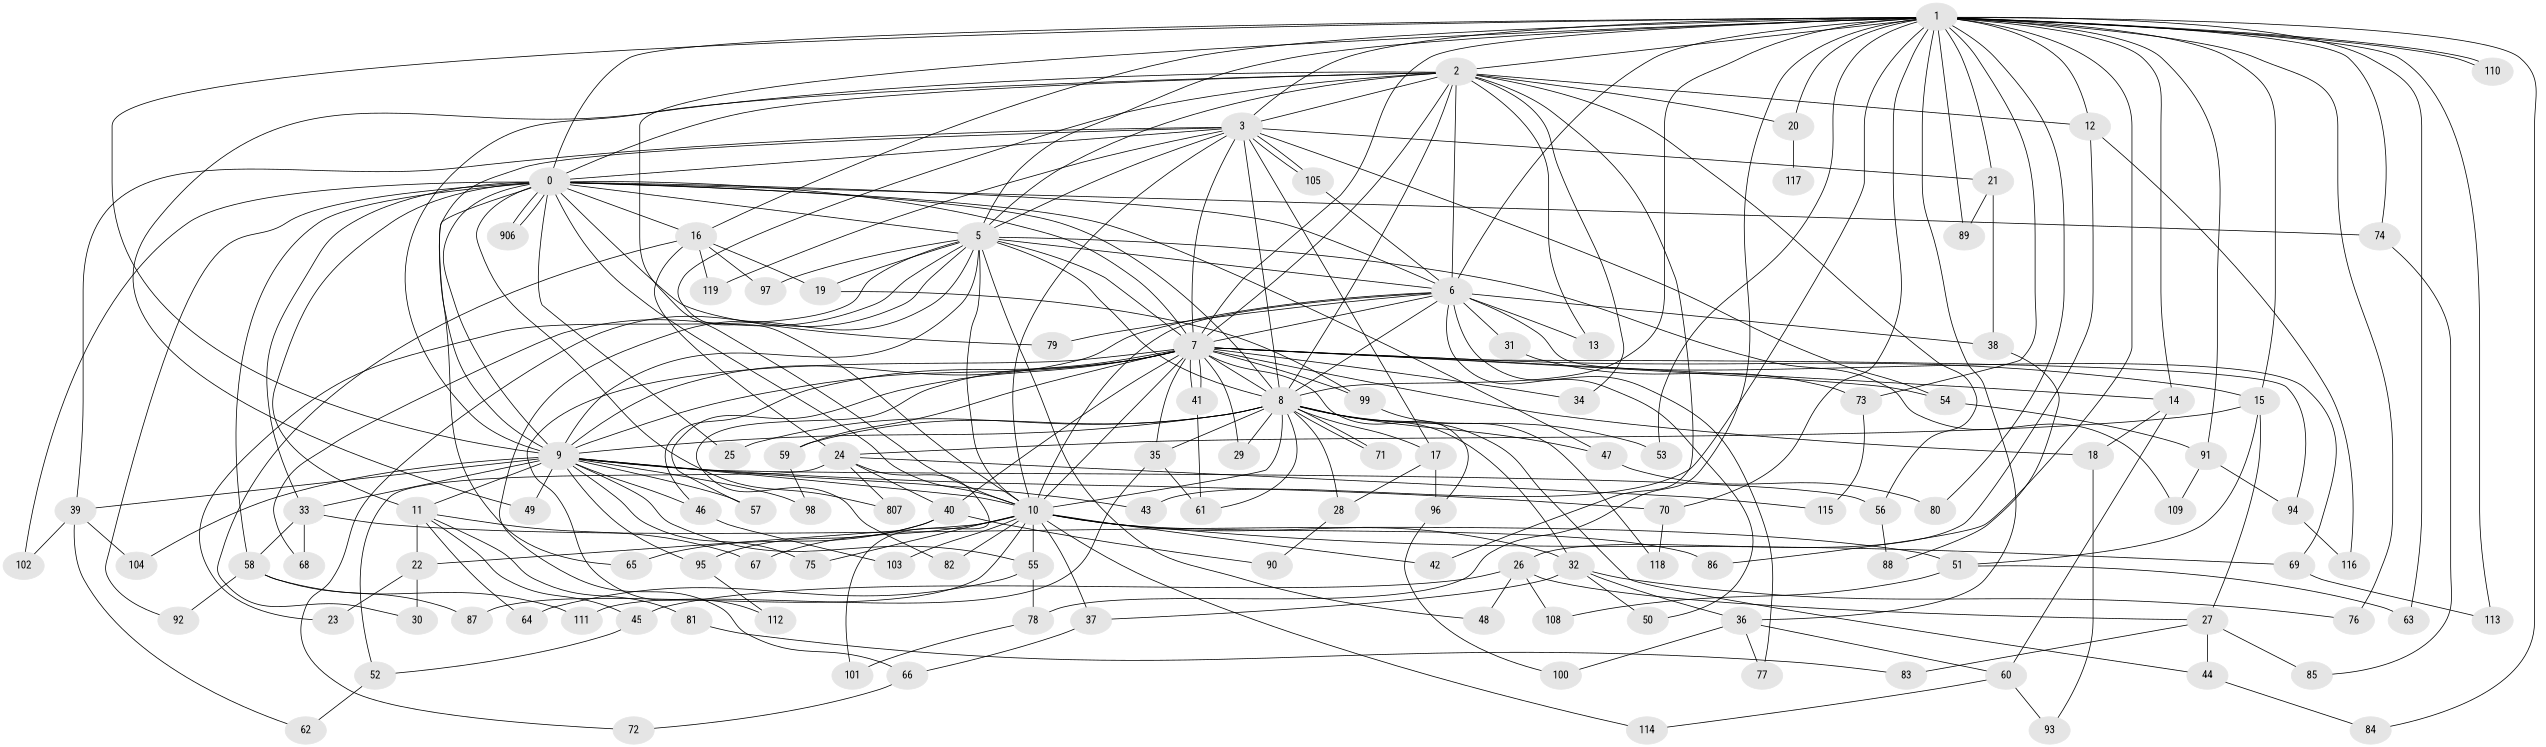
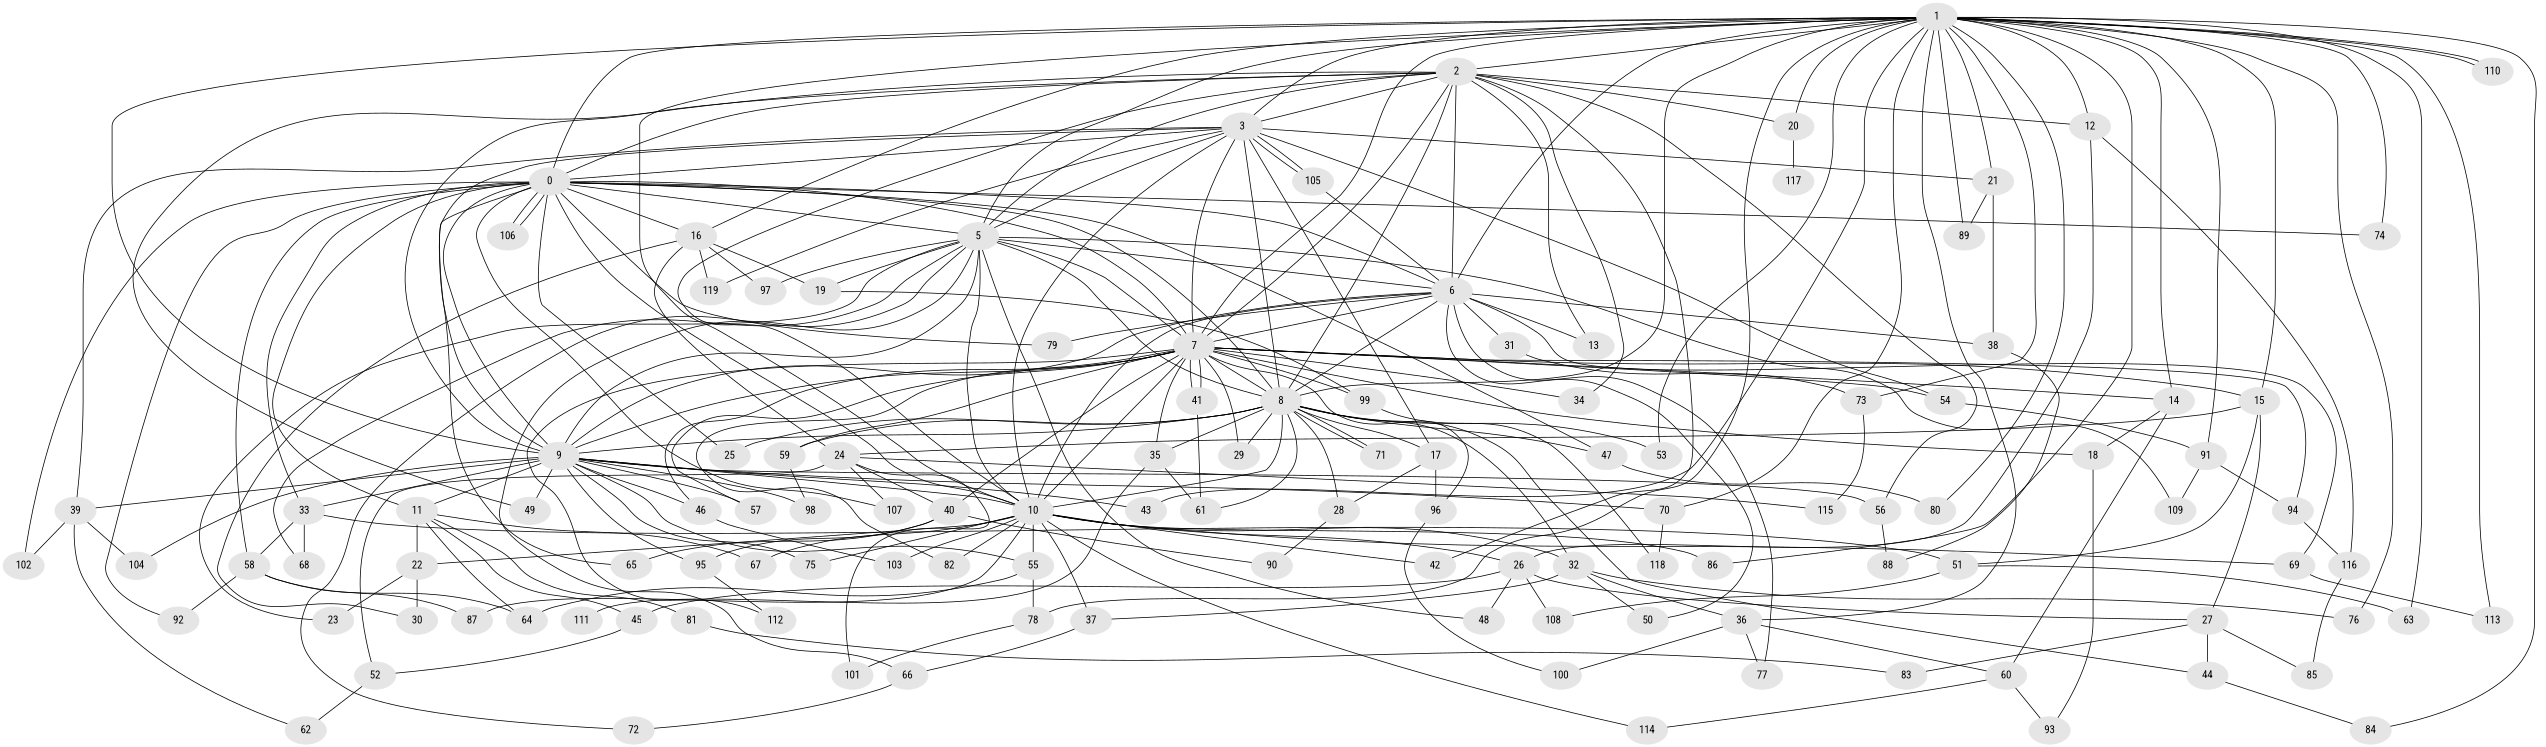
(508, 236) -> (508, 236)
(2451, 490) -> (2322, 621)
(894, 511) -> (894, 511)
none -> (1277, 536)
(408, 593) -> (426, 594)
